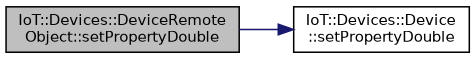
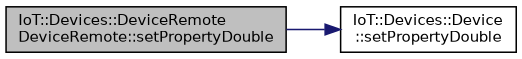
(123, 30) -> (146, 30)
